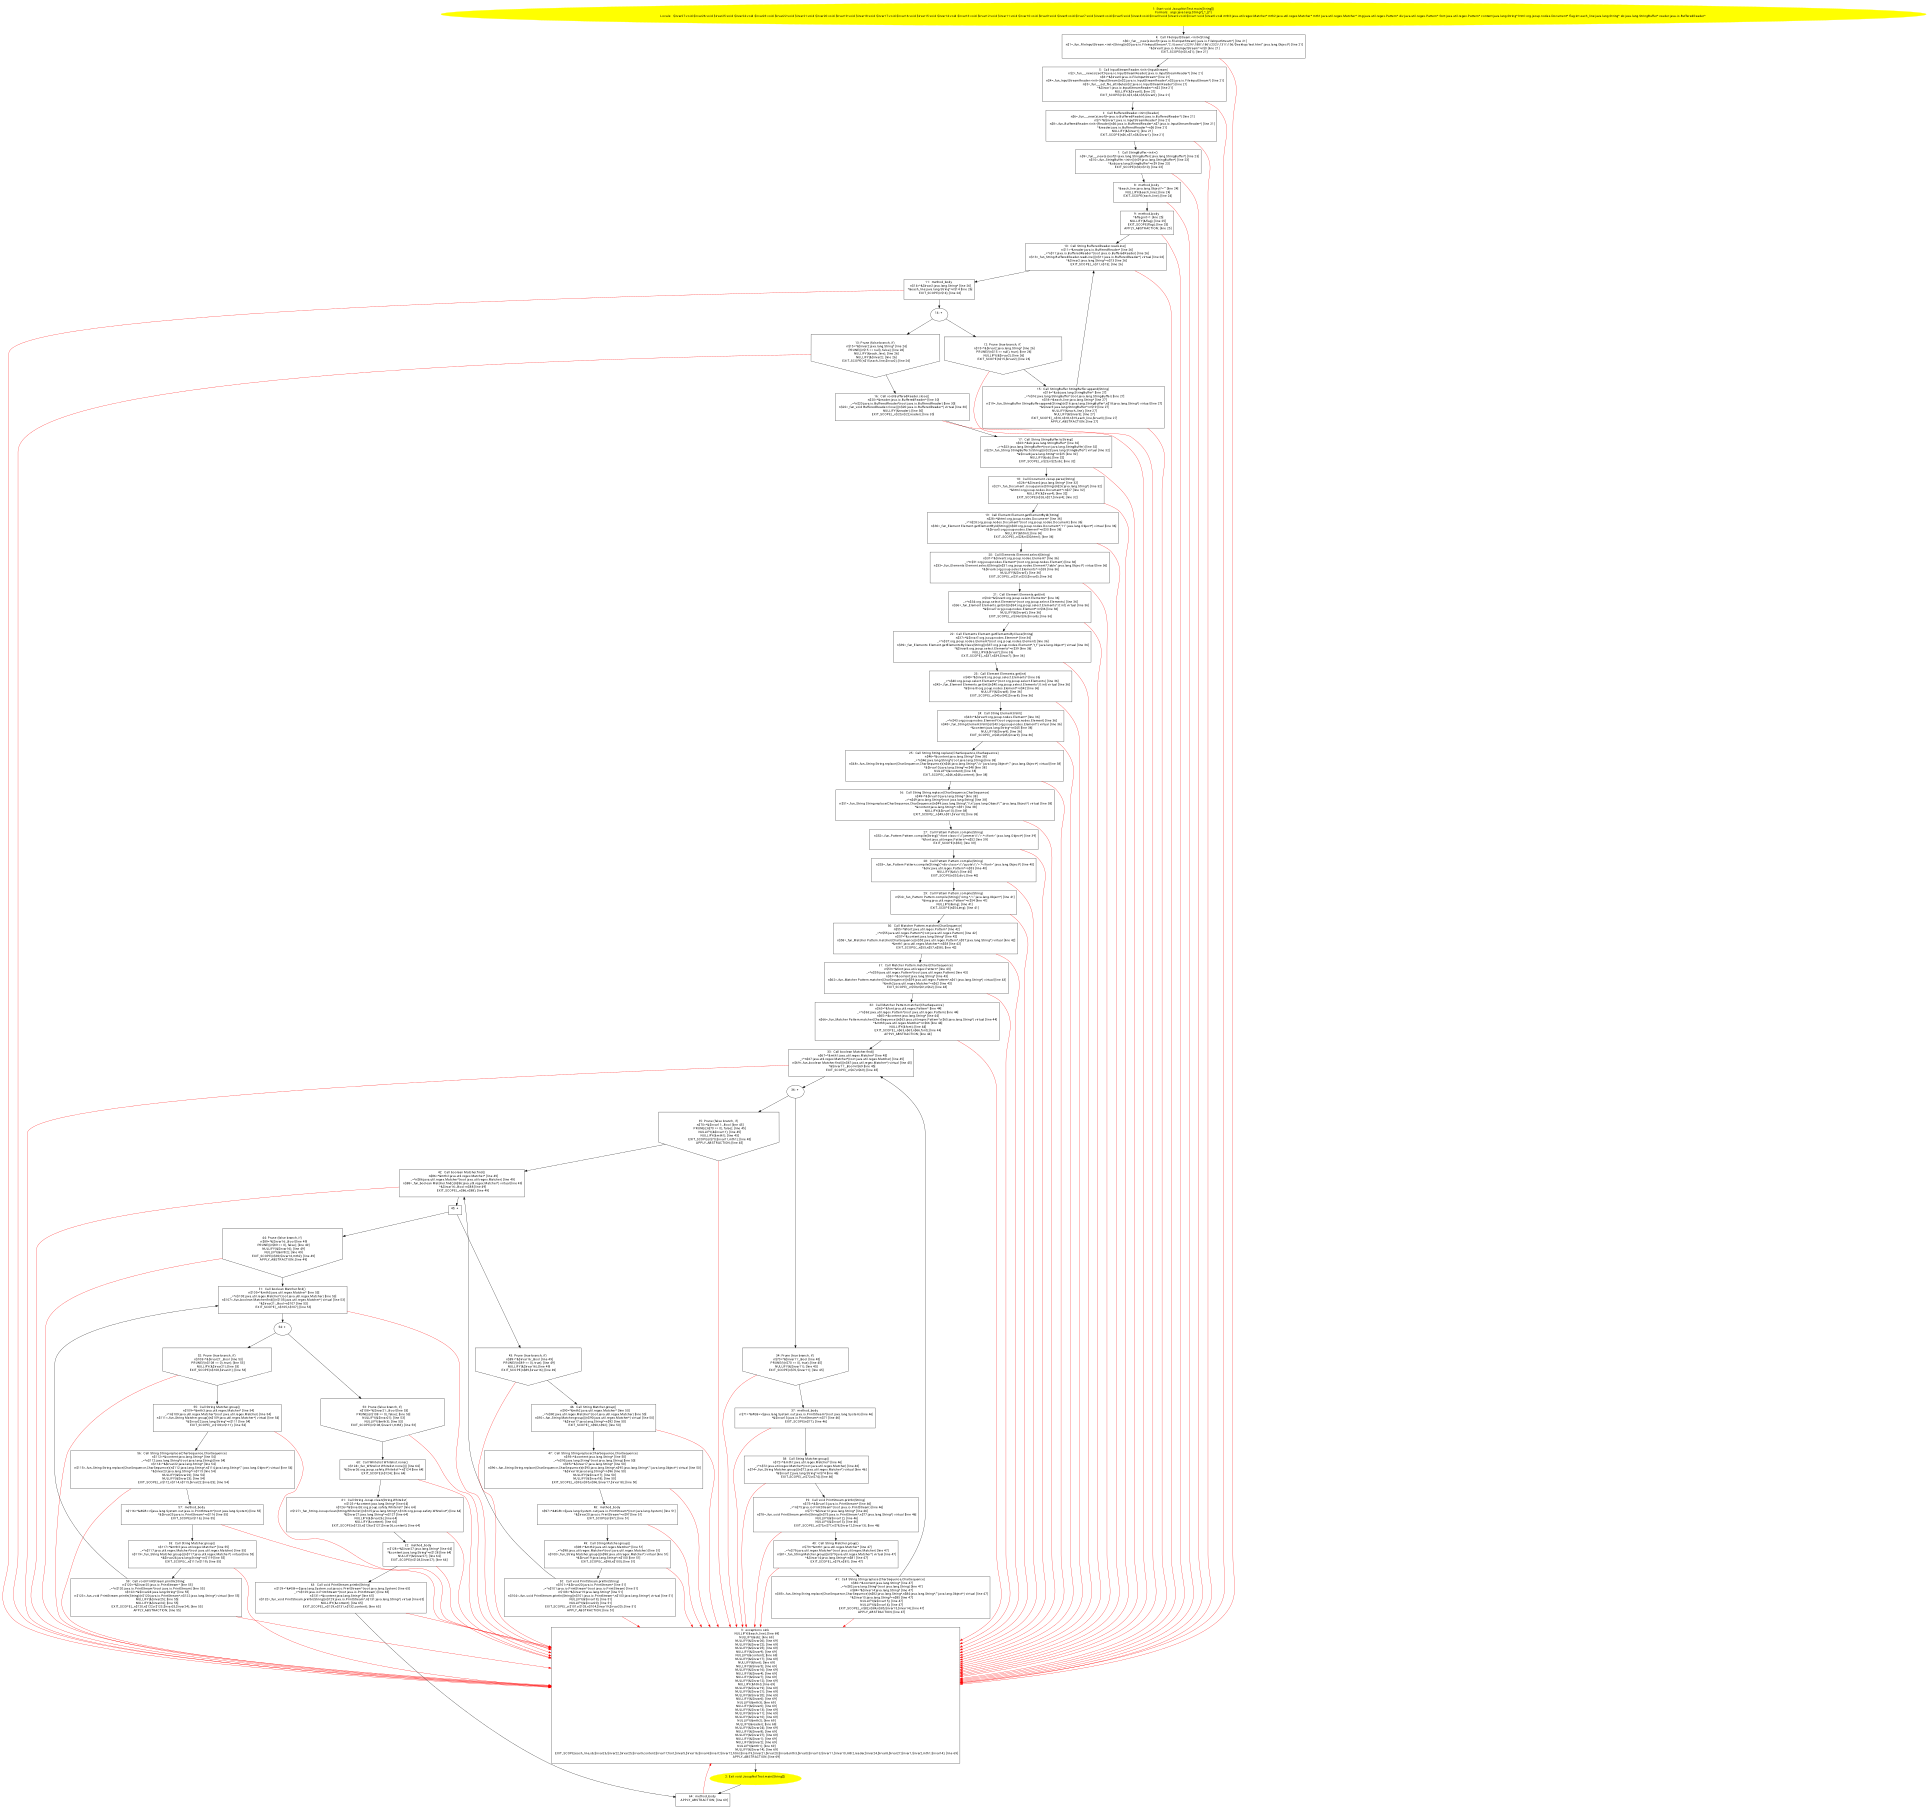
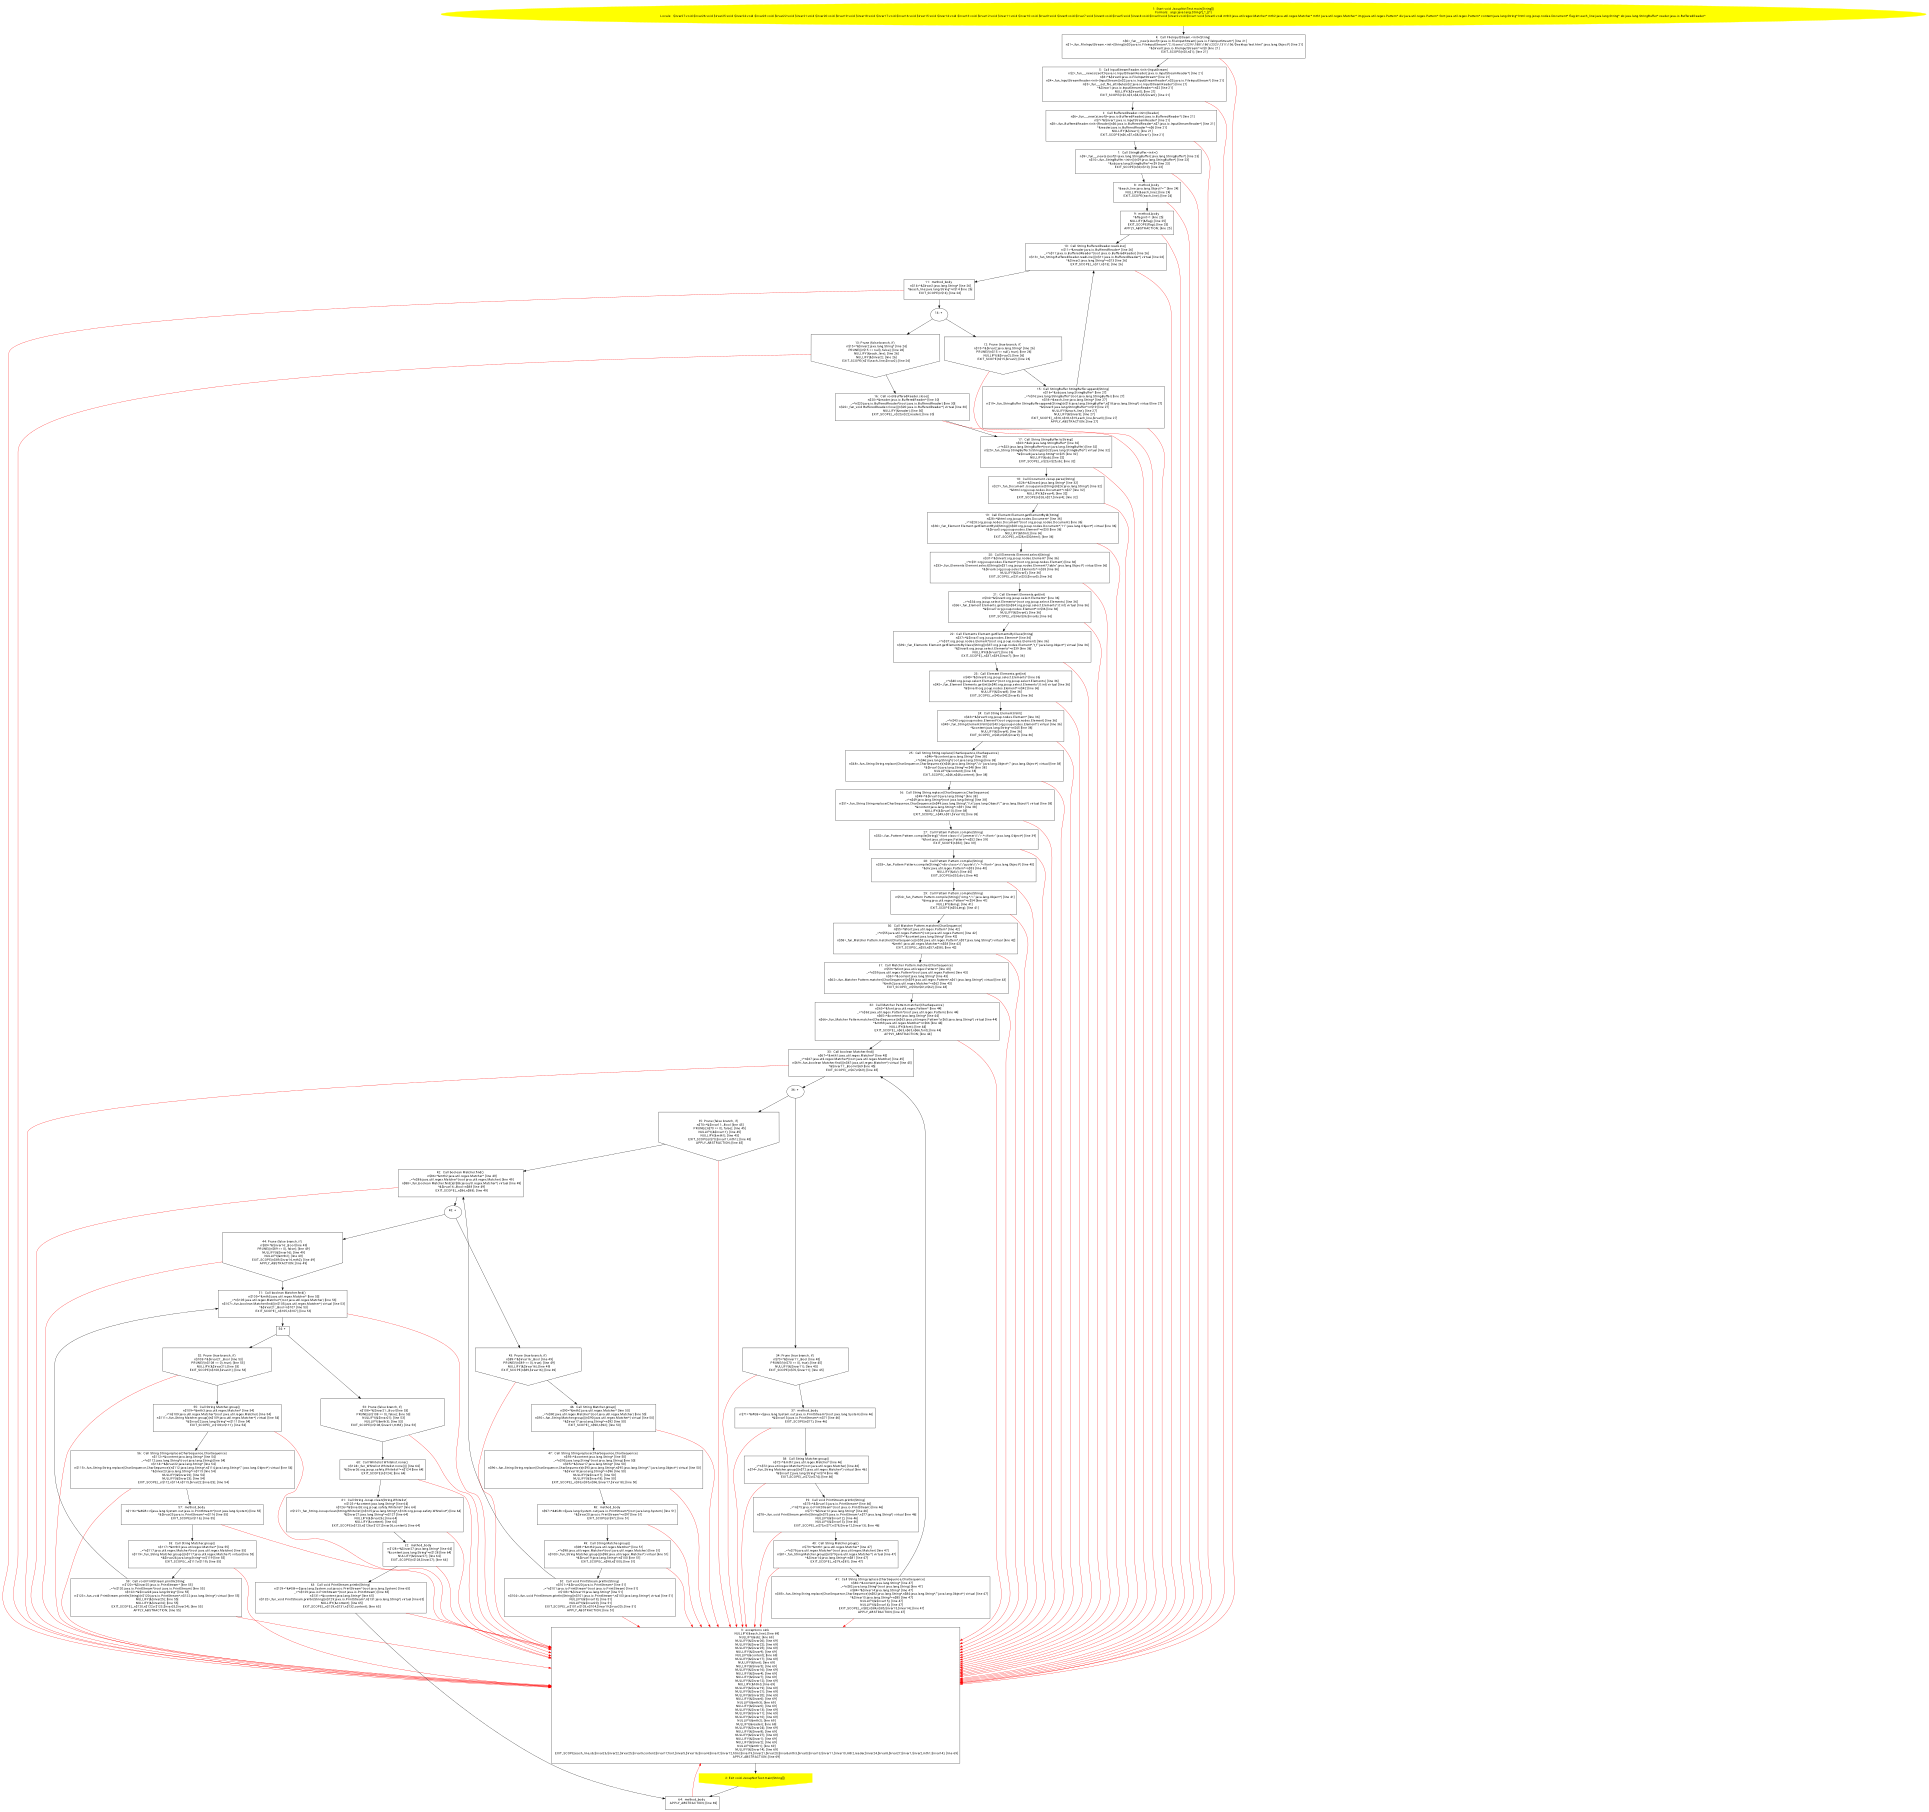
(455, 1210) -> (453, 1212)
(283, 1329) -> (283, 1331)
(756, 1778) -> (756, 1780)
